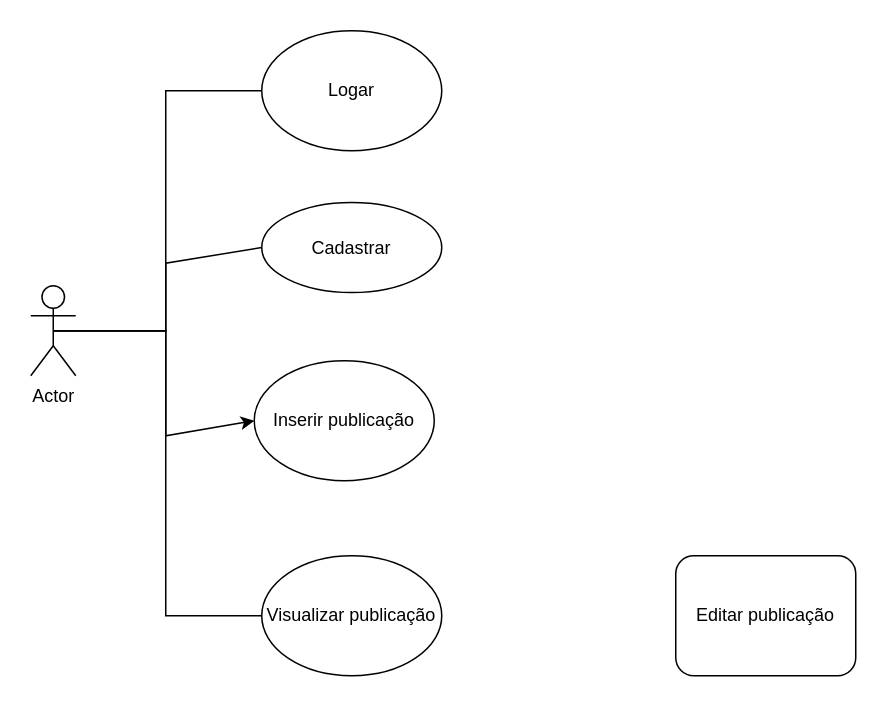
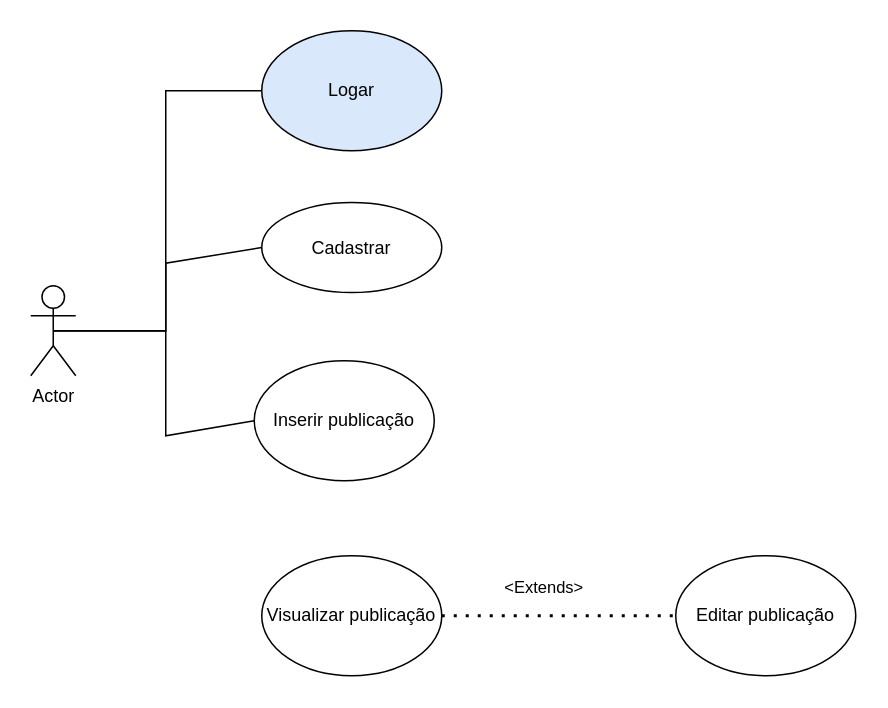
(352, 91) -> (352, 91)
(243, 423) -> (247, 422)
(166, 574) -> none
none -> (560, 616)
(766, 616) -> (766, 616)
